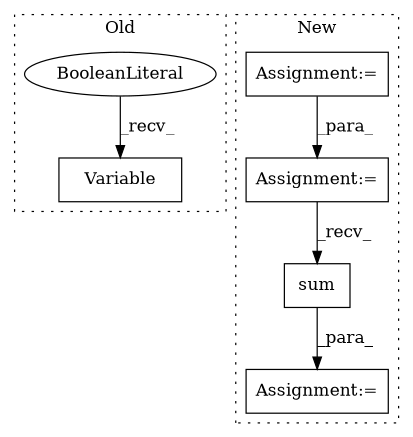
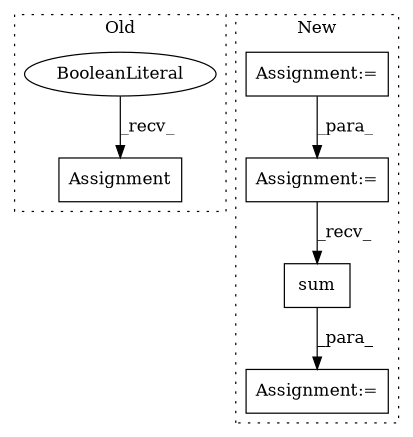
(120, 180) -> (120, 180)
